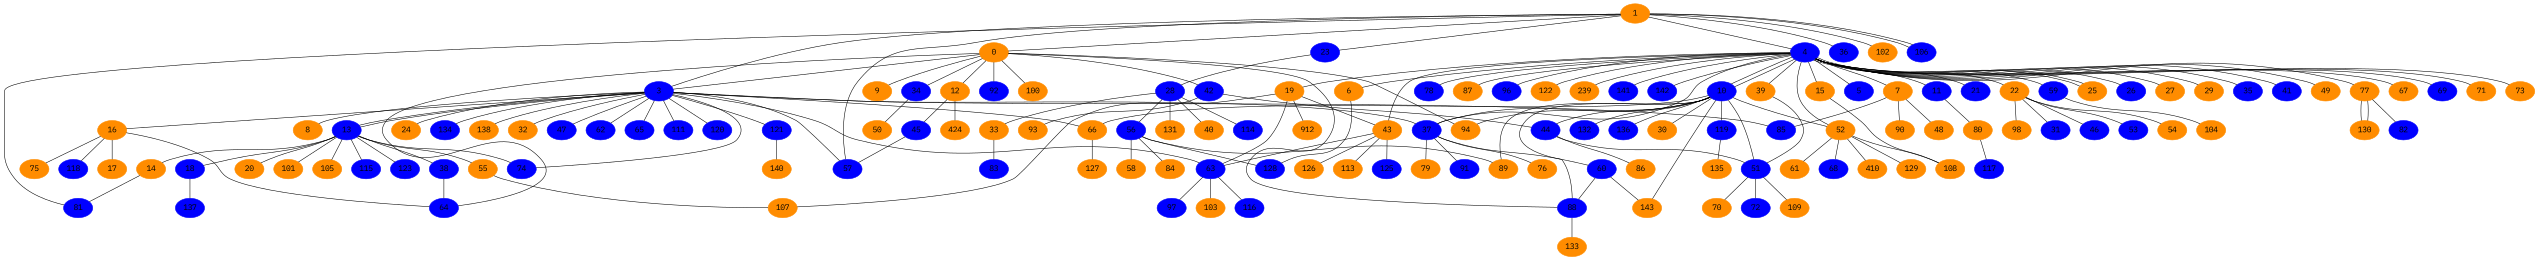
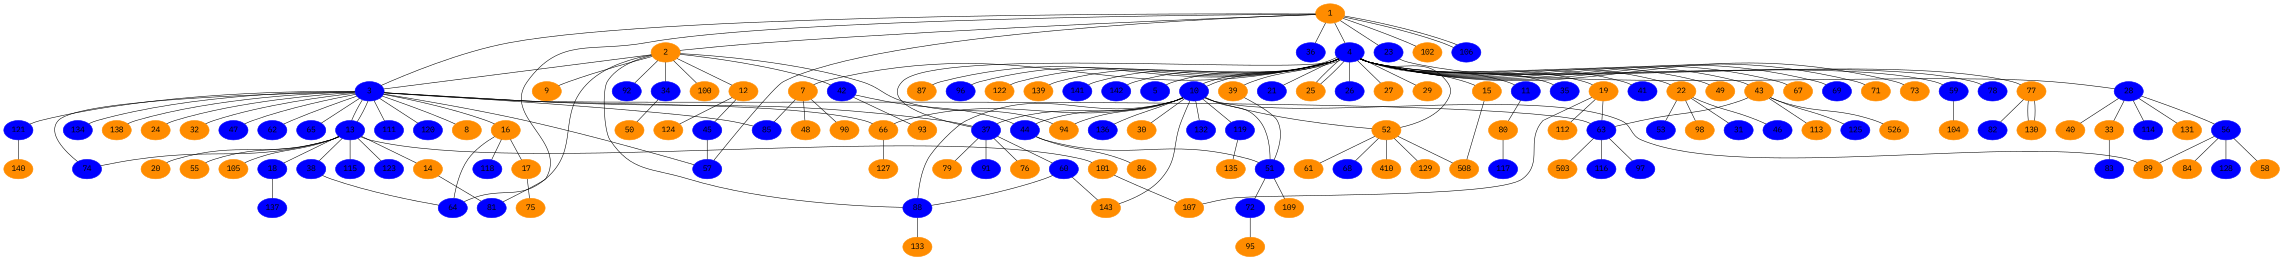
(994, 52) -> (666, 52)
(1349, 91) -> none
(1584, 91) -> (1038, 91)
(1357, 118) -> none
(955, 130) -> (668, 130)
(1307, 130) -> (1562, 130)
(2172, 130) -> none
(73, 150) -> (528, 185)
(1309, 169) -> (1894, 130)
(1950, 169) -> (1464, 169)
(630, 201) -> (1144, 188)
(1211, 208) -> (1562, 169)
(1717, 208) -> none
none -> (1250, 247)
